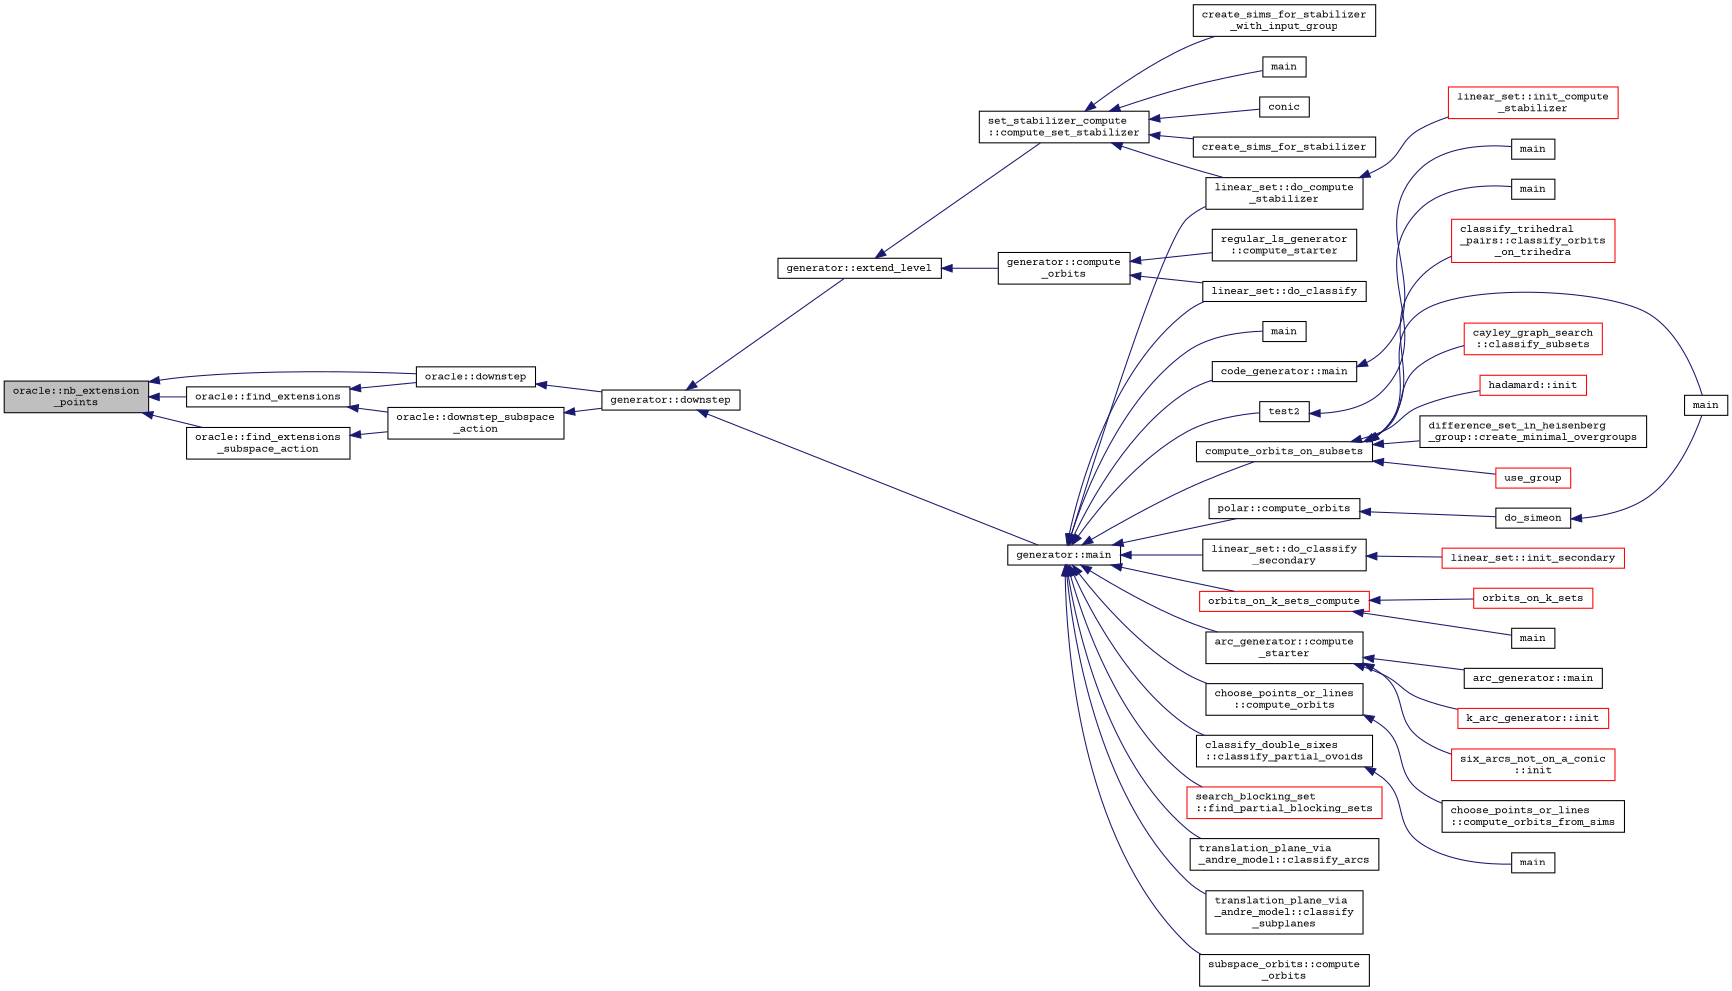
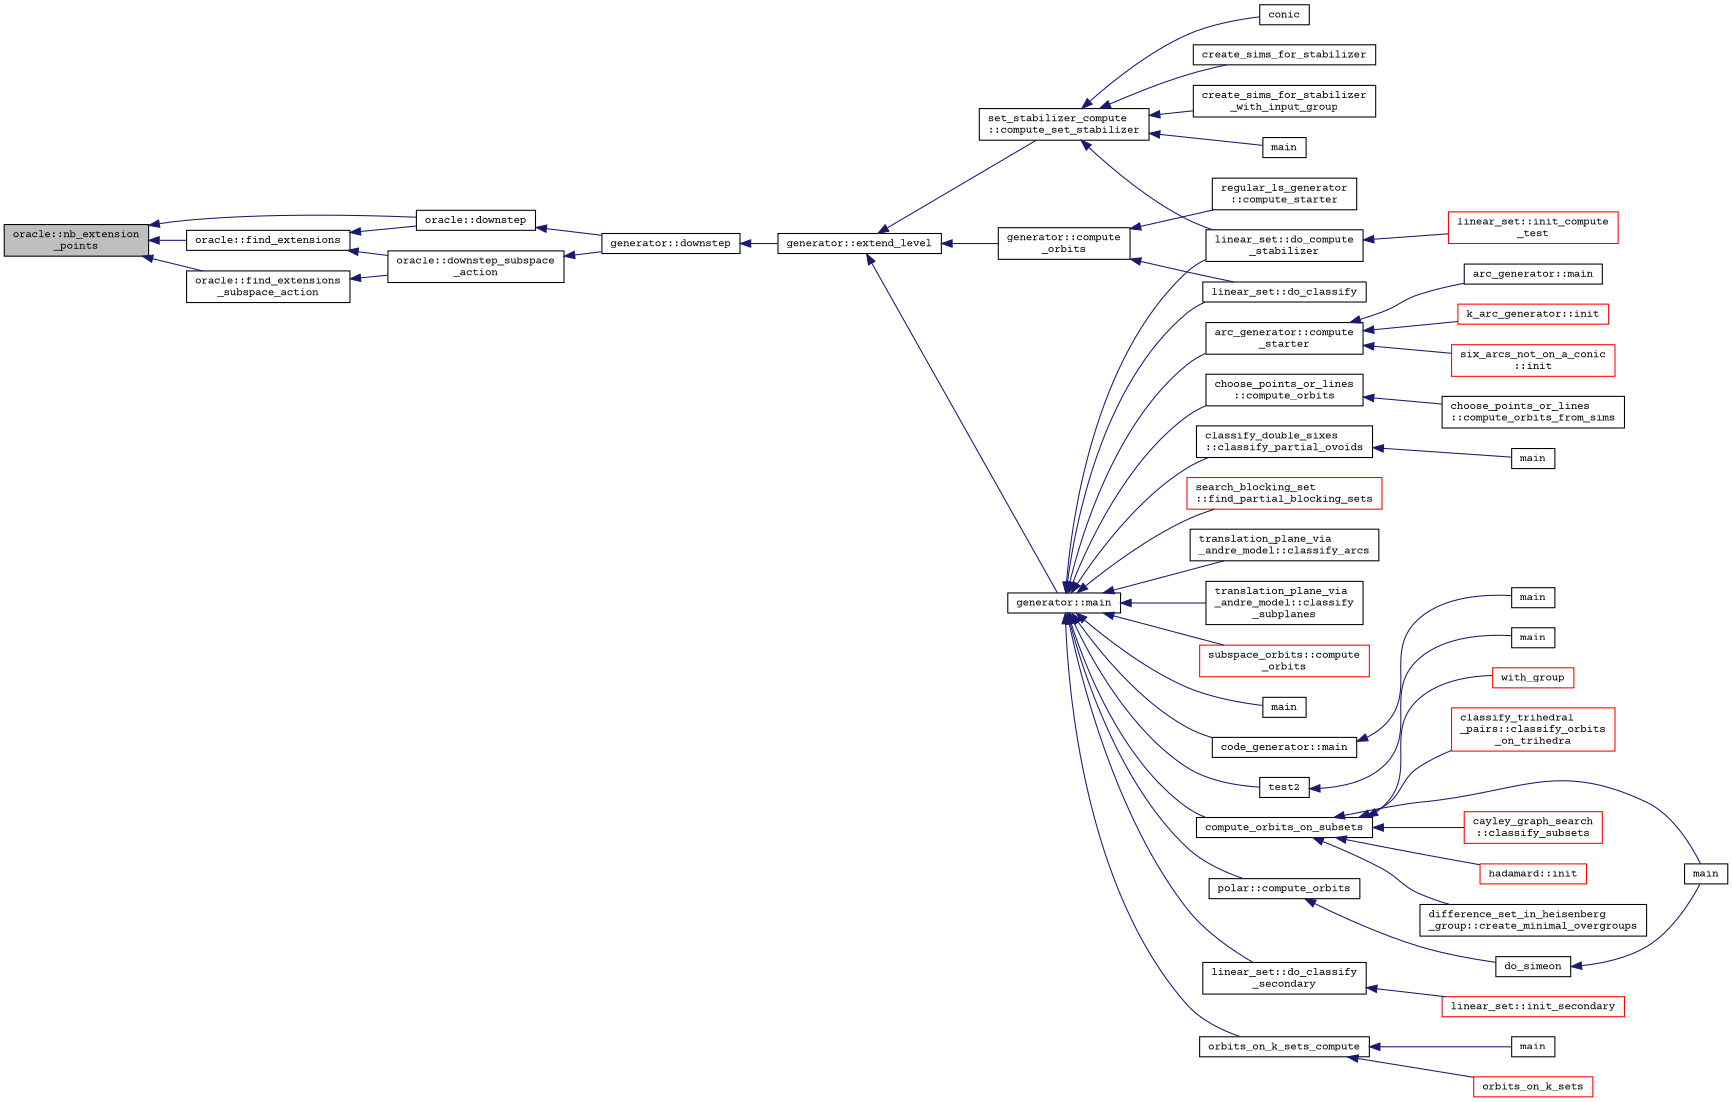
(1533, 103) -> (1533, 228)
(1533, 478) -> (1533, 678)
(873, 479) -> (965, 428)
(1285, 601) -> (1285, 1047)
(1285, 970) -> (1285, 661)
